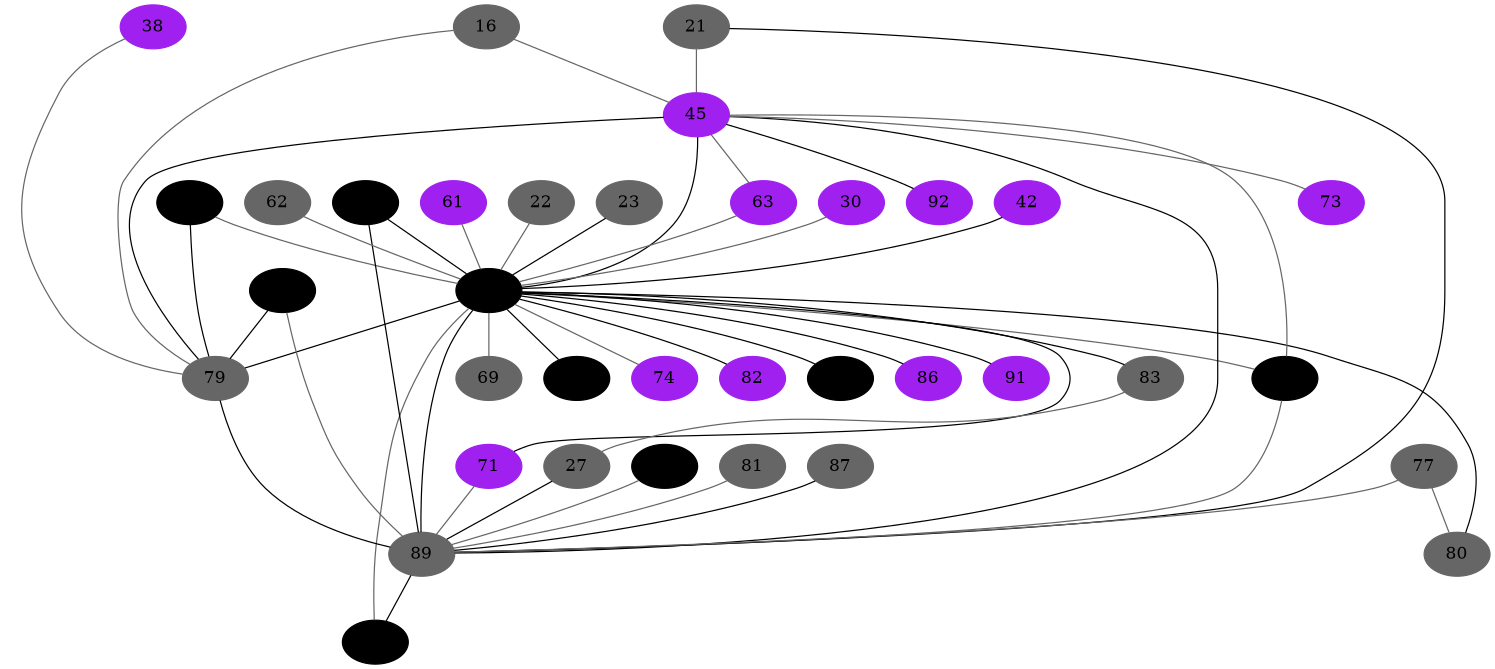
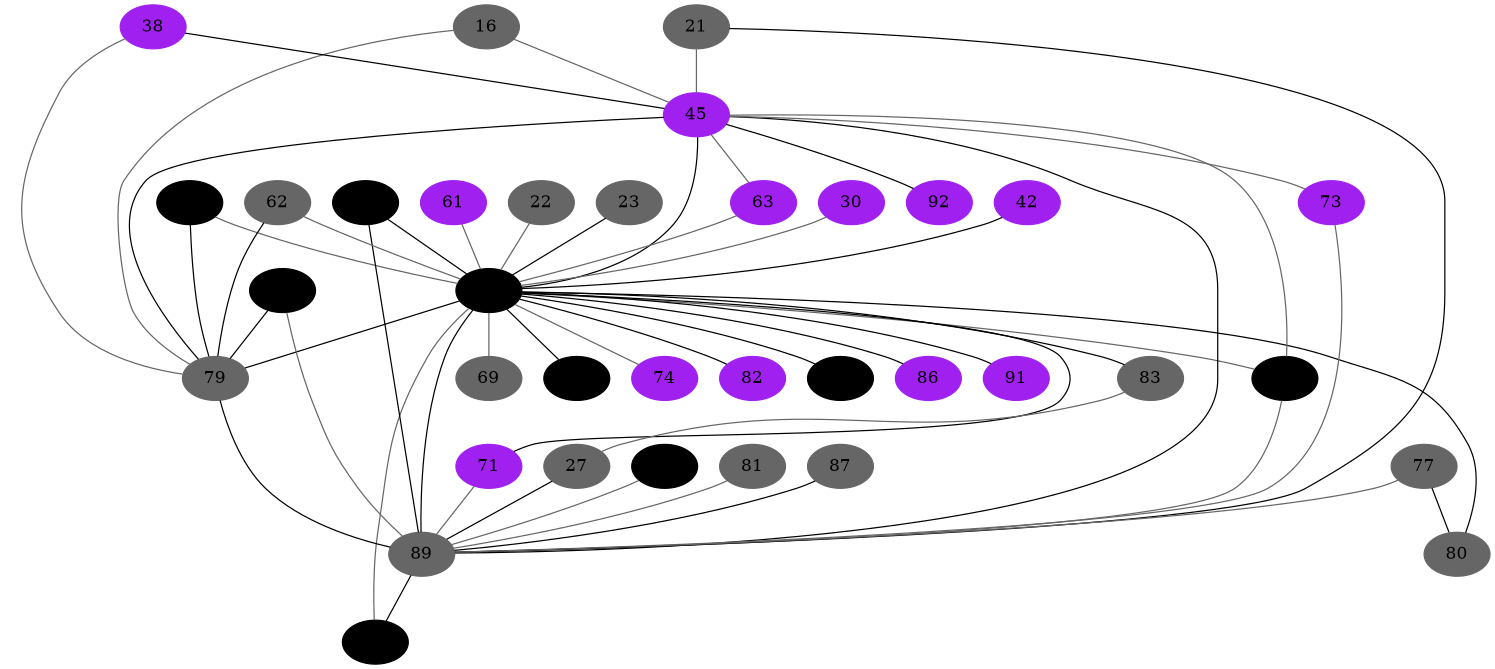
none -> (425, 71)
none -> (232, 286)
none -> (1252, 493)
(1440, 510) -> (1440, 510)
